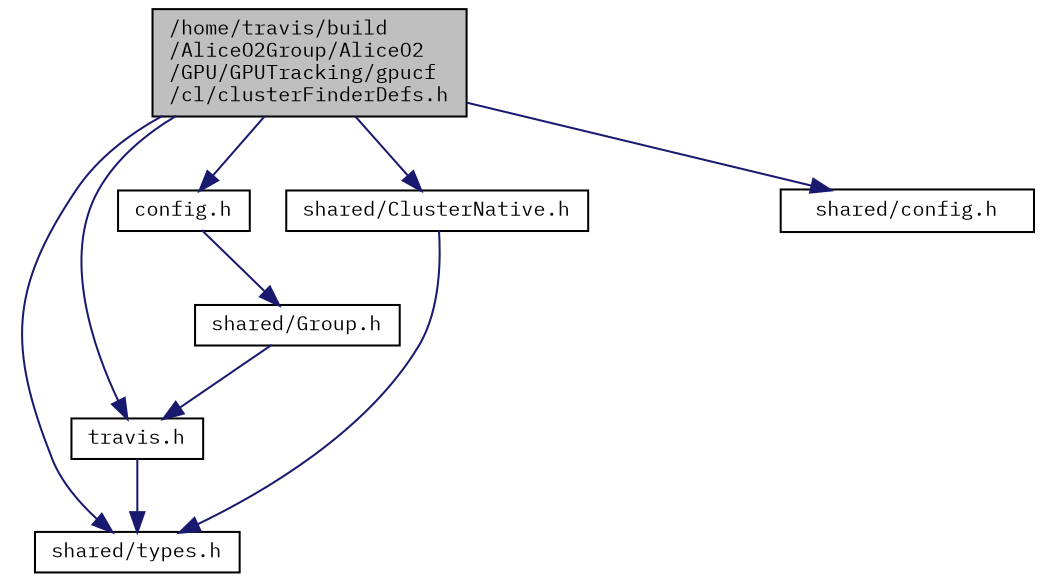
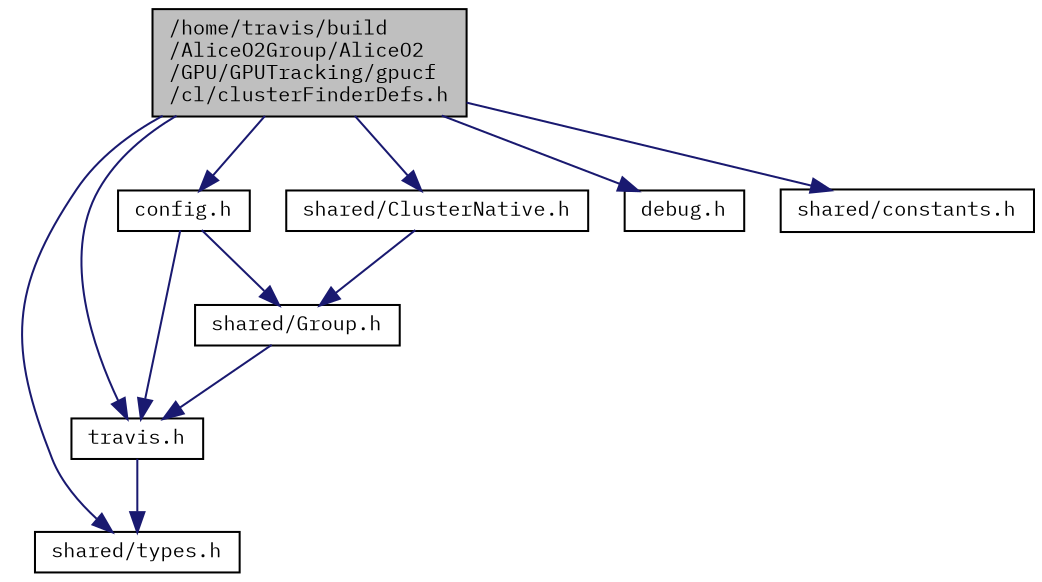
none -> (684, 211)
(907, 211) -> (907, 211)
none -> (163, 315)
(366, 411) -> (376, 261)
